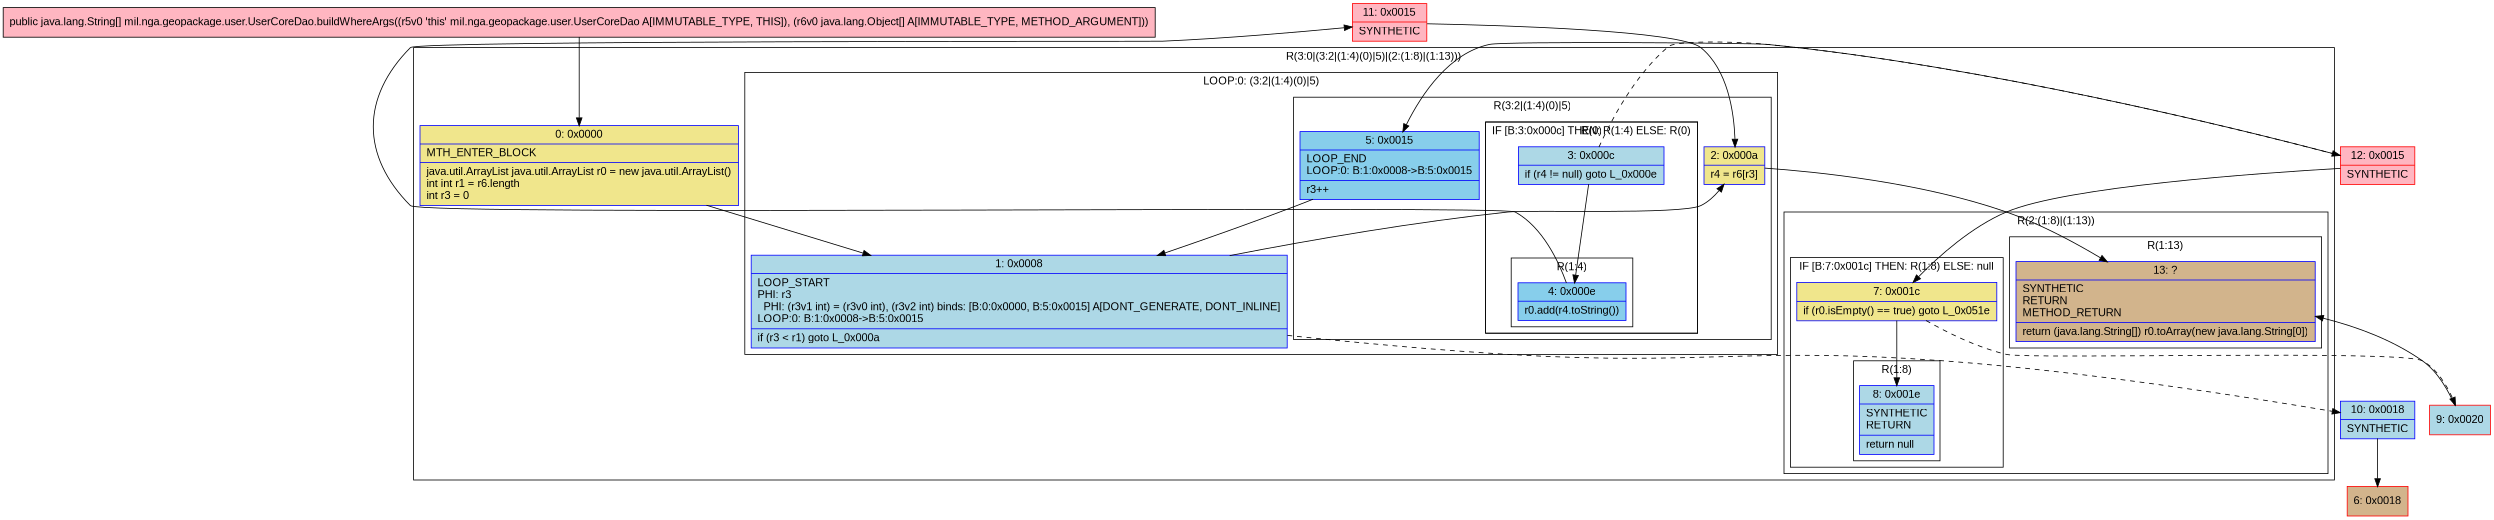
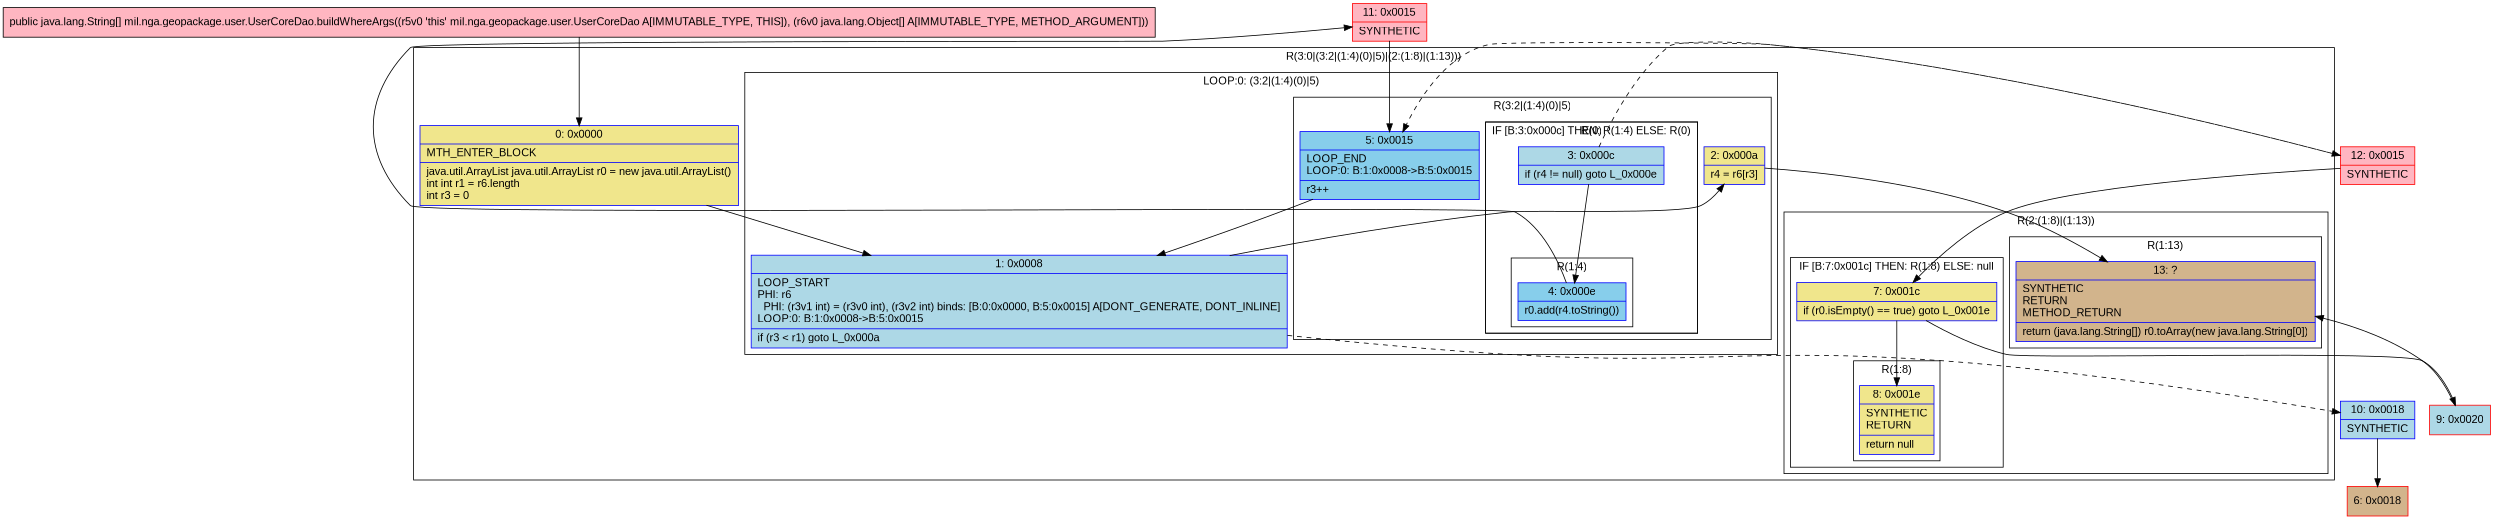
(1615, 32) -> (1390, 82)
(1640, 43) -> (1640, 43)
(776, 295) -> (776, 295)
(1897, 311) -> (1897, 311)
(2195, 355) -> (2195, 355)
(1897, 420) -> (1897, 420)
